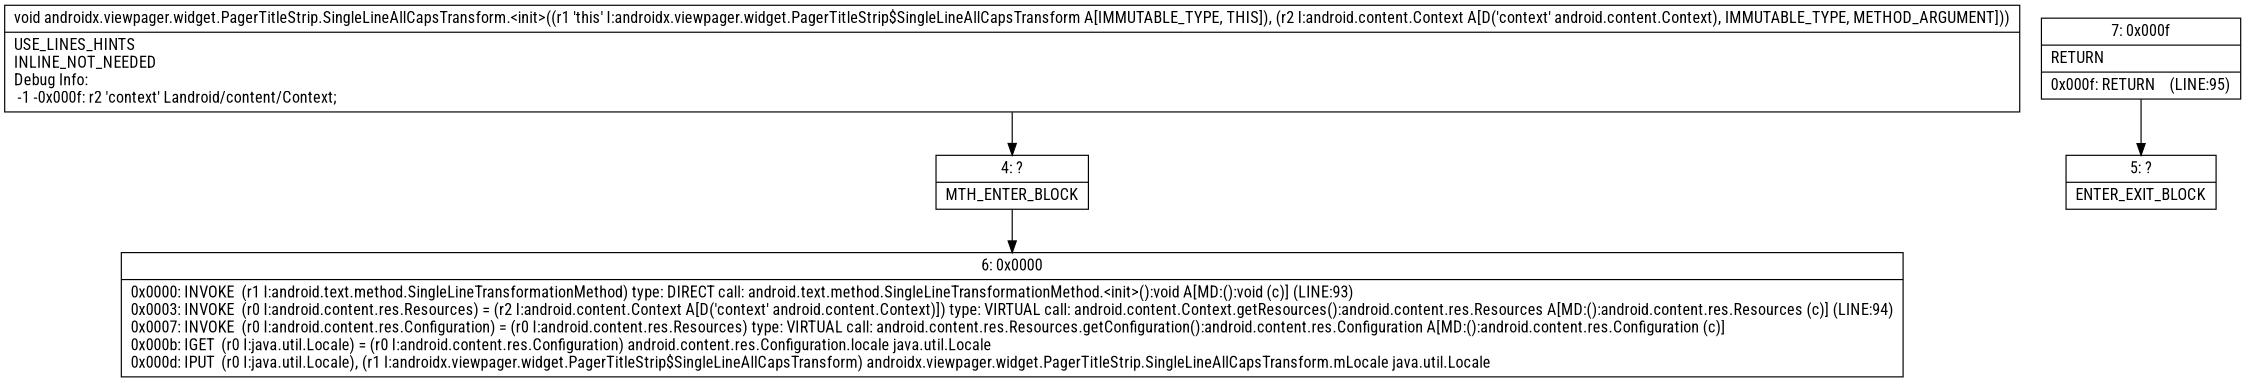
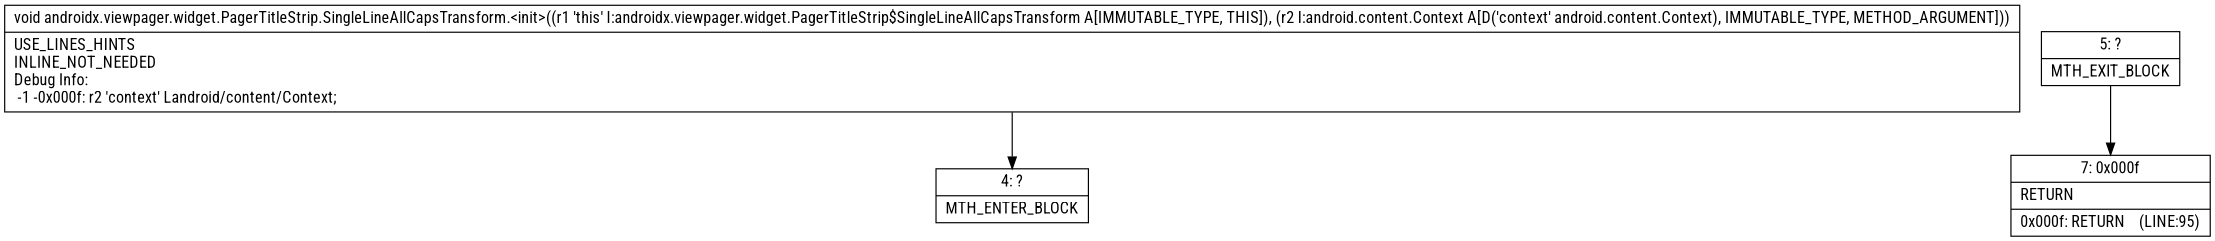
(2141, 121) -> (2111, 114)
(2141, 195) -> (2111, 72)
(1012, 315) -> none
